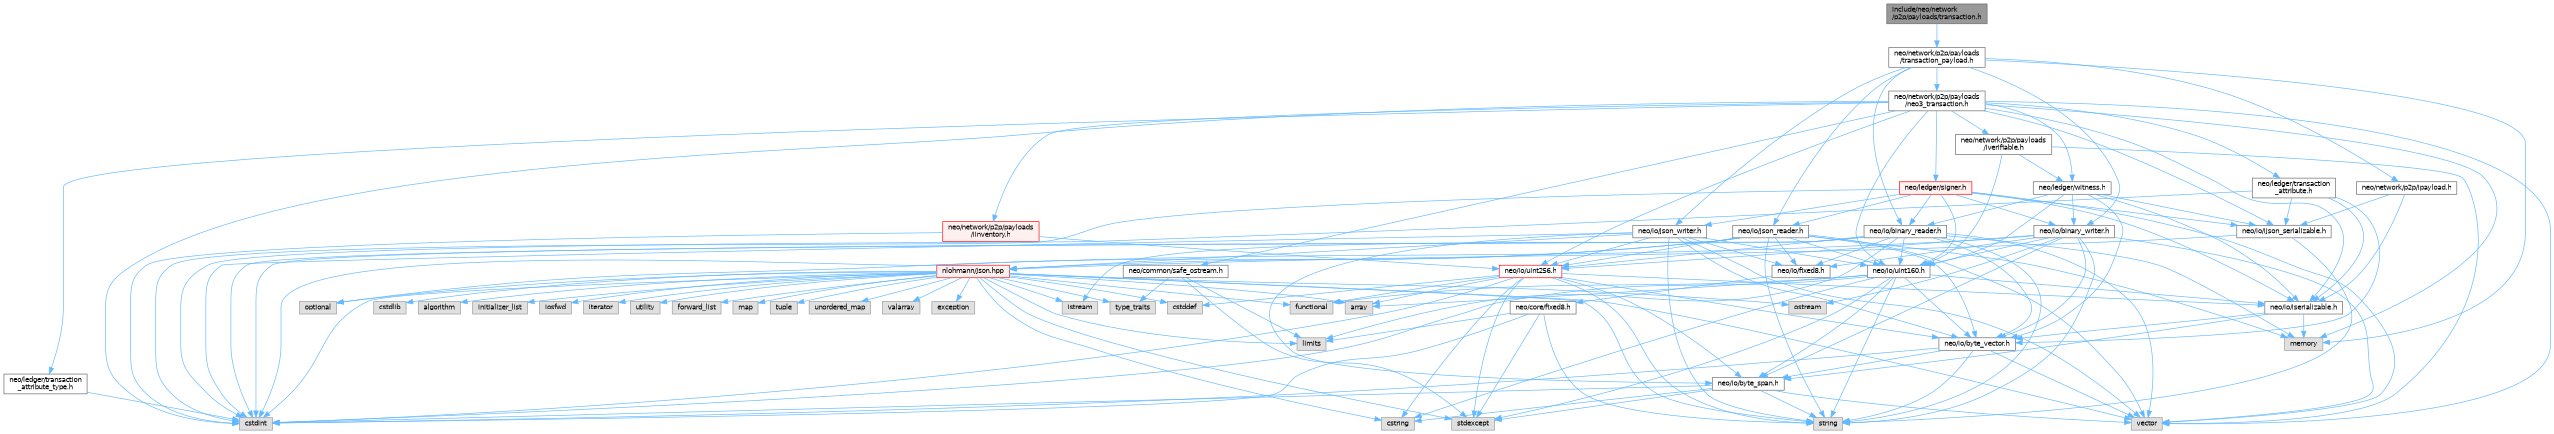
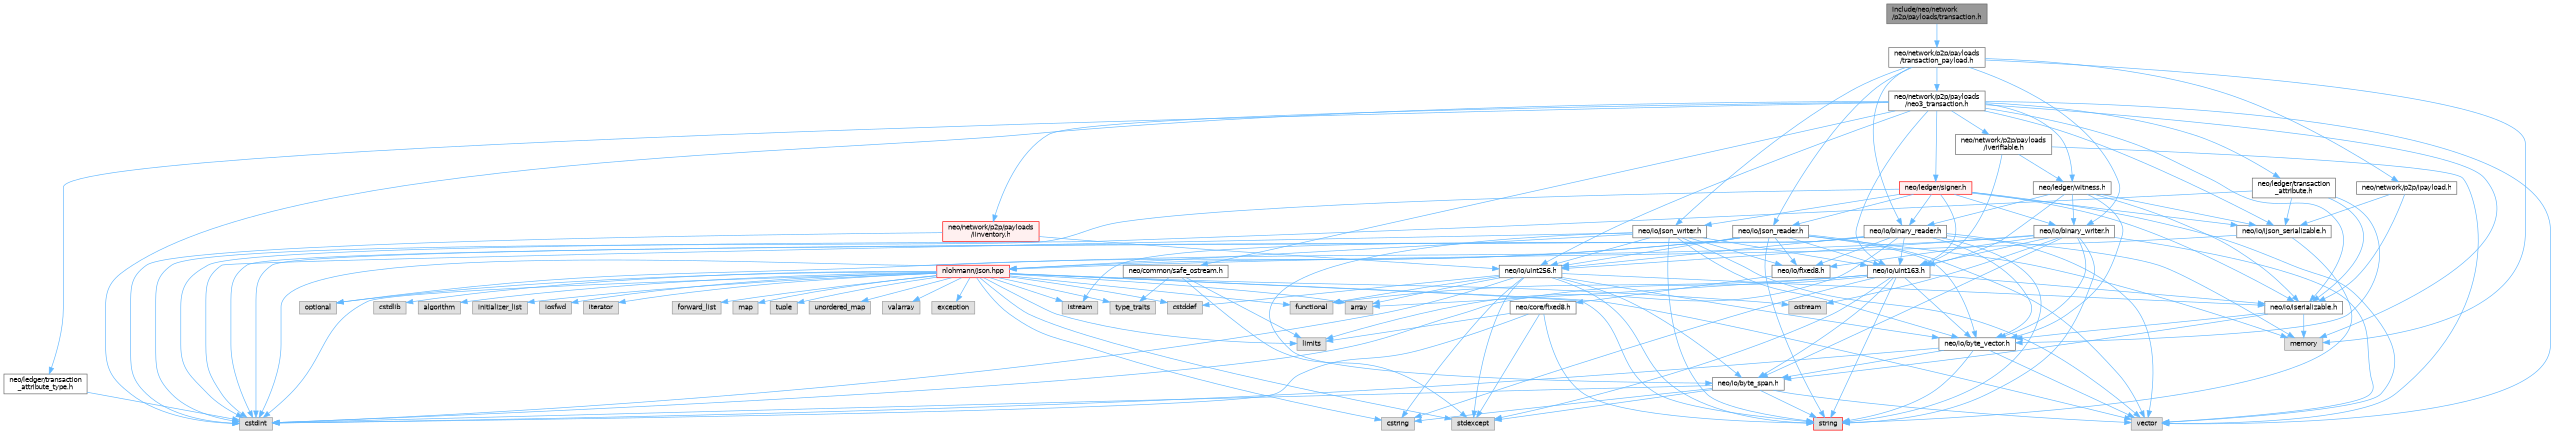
(1531, 271) -> (1531, 271)
(1899, 271) -> (1899, 271)
(645, 308) -> none
(1828, 424) -> (1828, 424)
